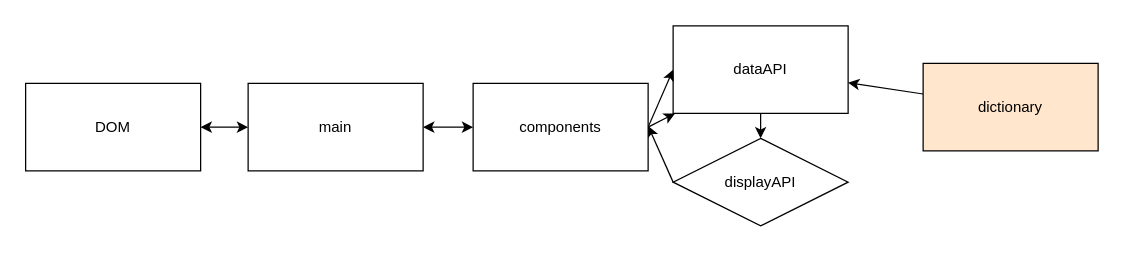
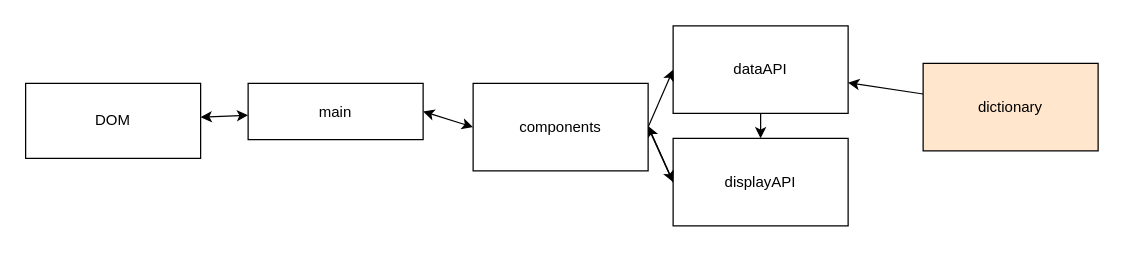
(658, 122) -> (648, 127)
(113, 127) -> (113, 121)
(336, 127) -> (336, 111)
(761, 182) -> (761, 182)
